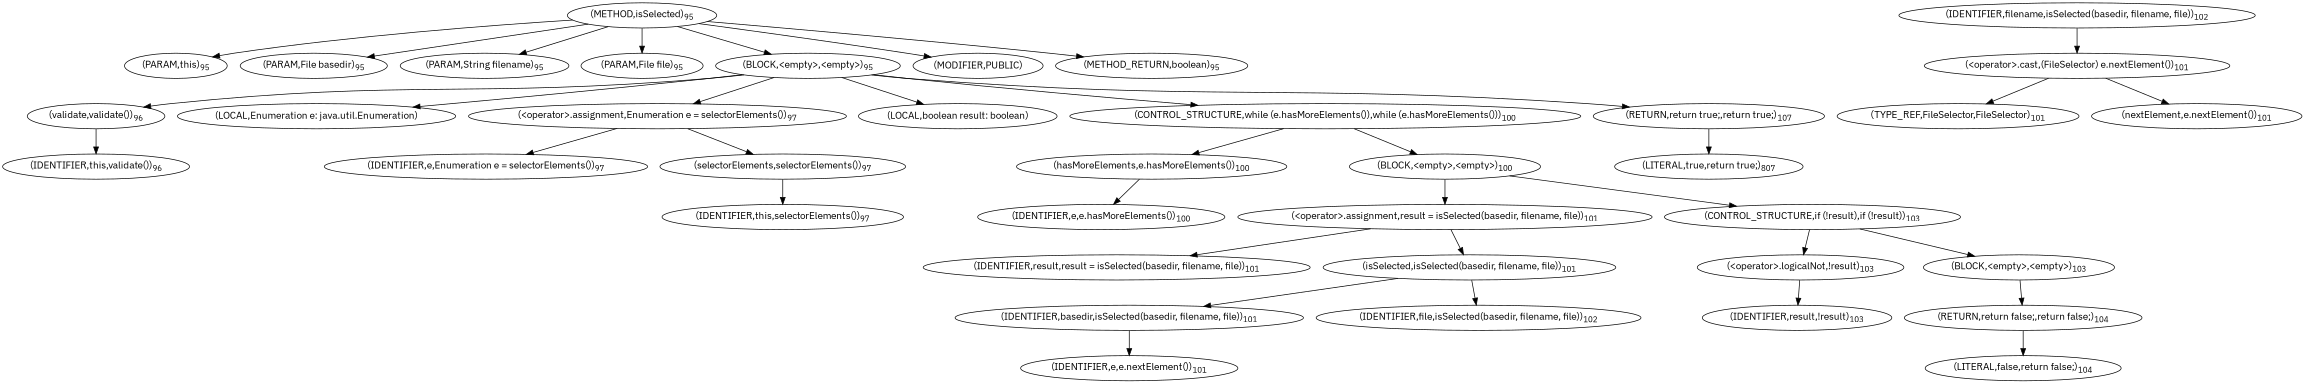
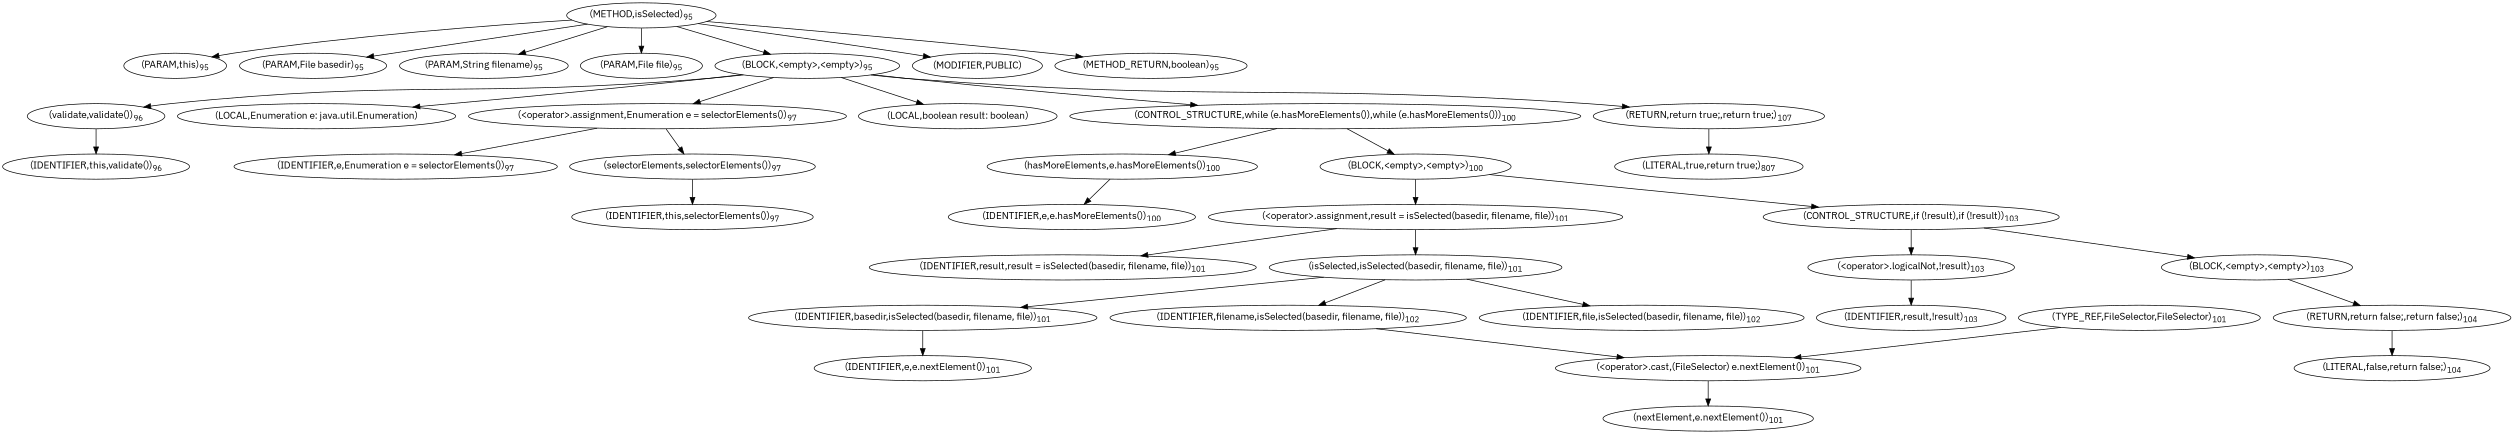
(2021, 90) -> (1931, 342)
none -> (1355, 291)
